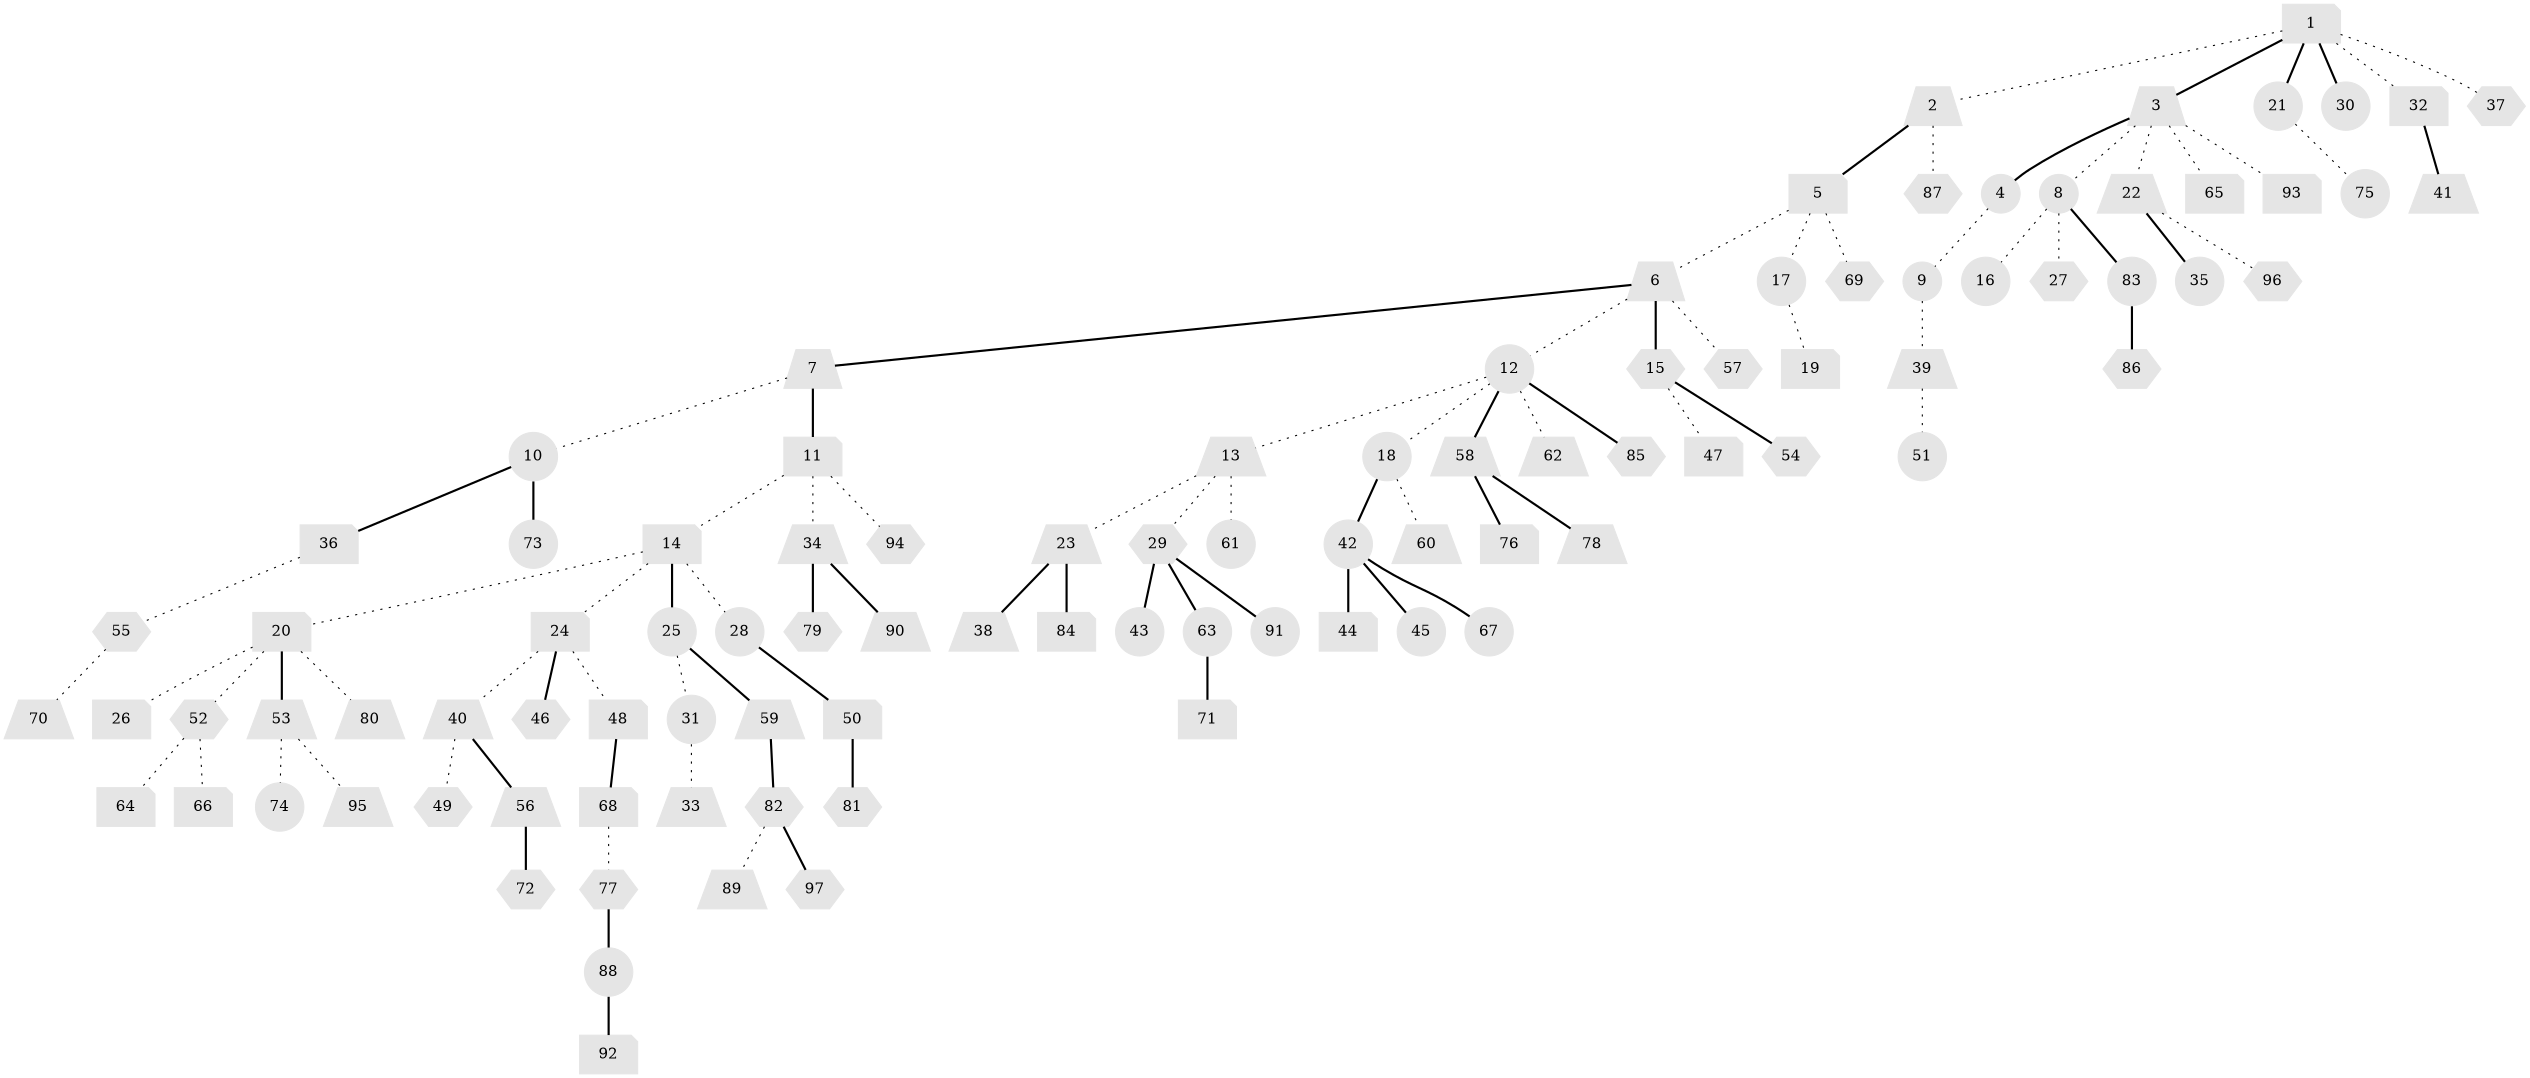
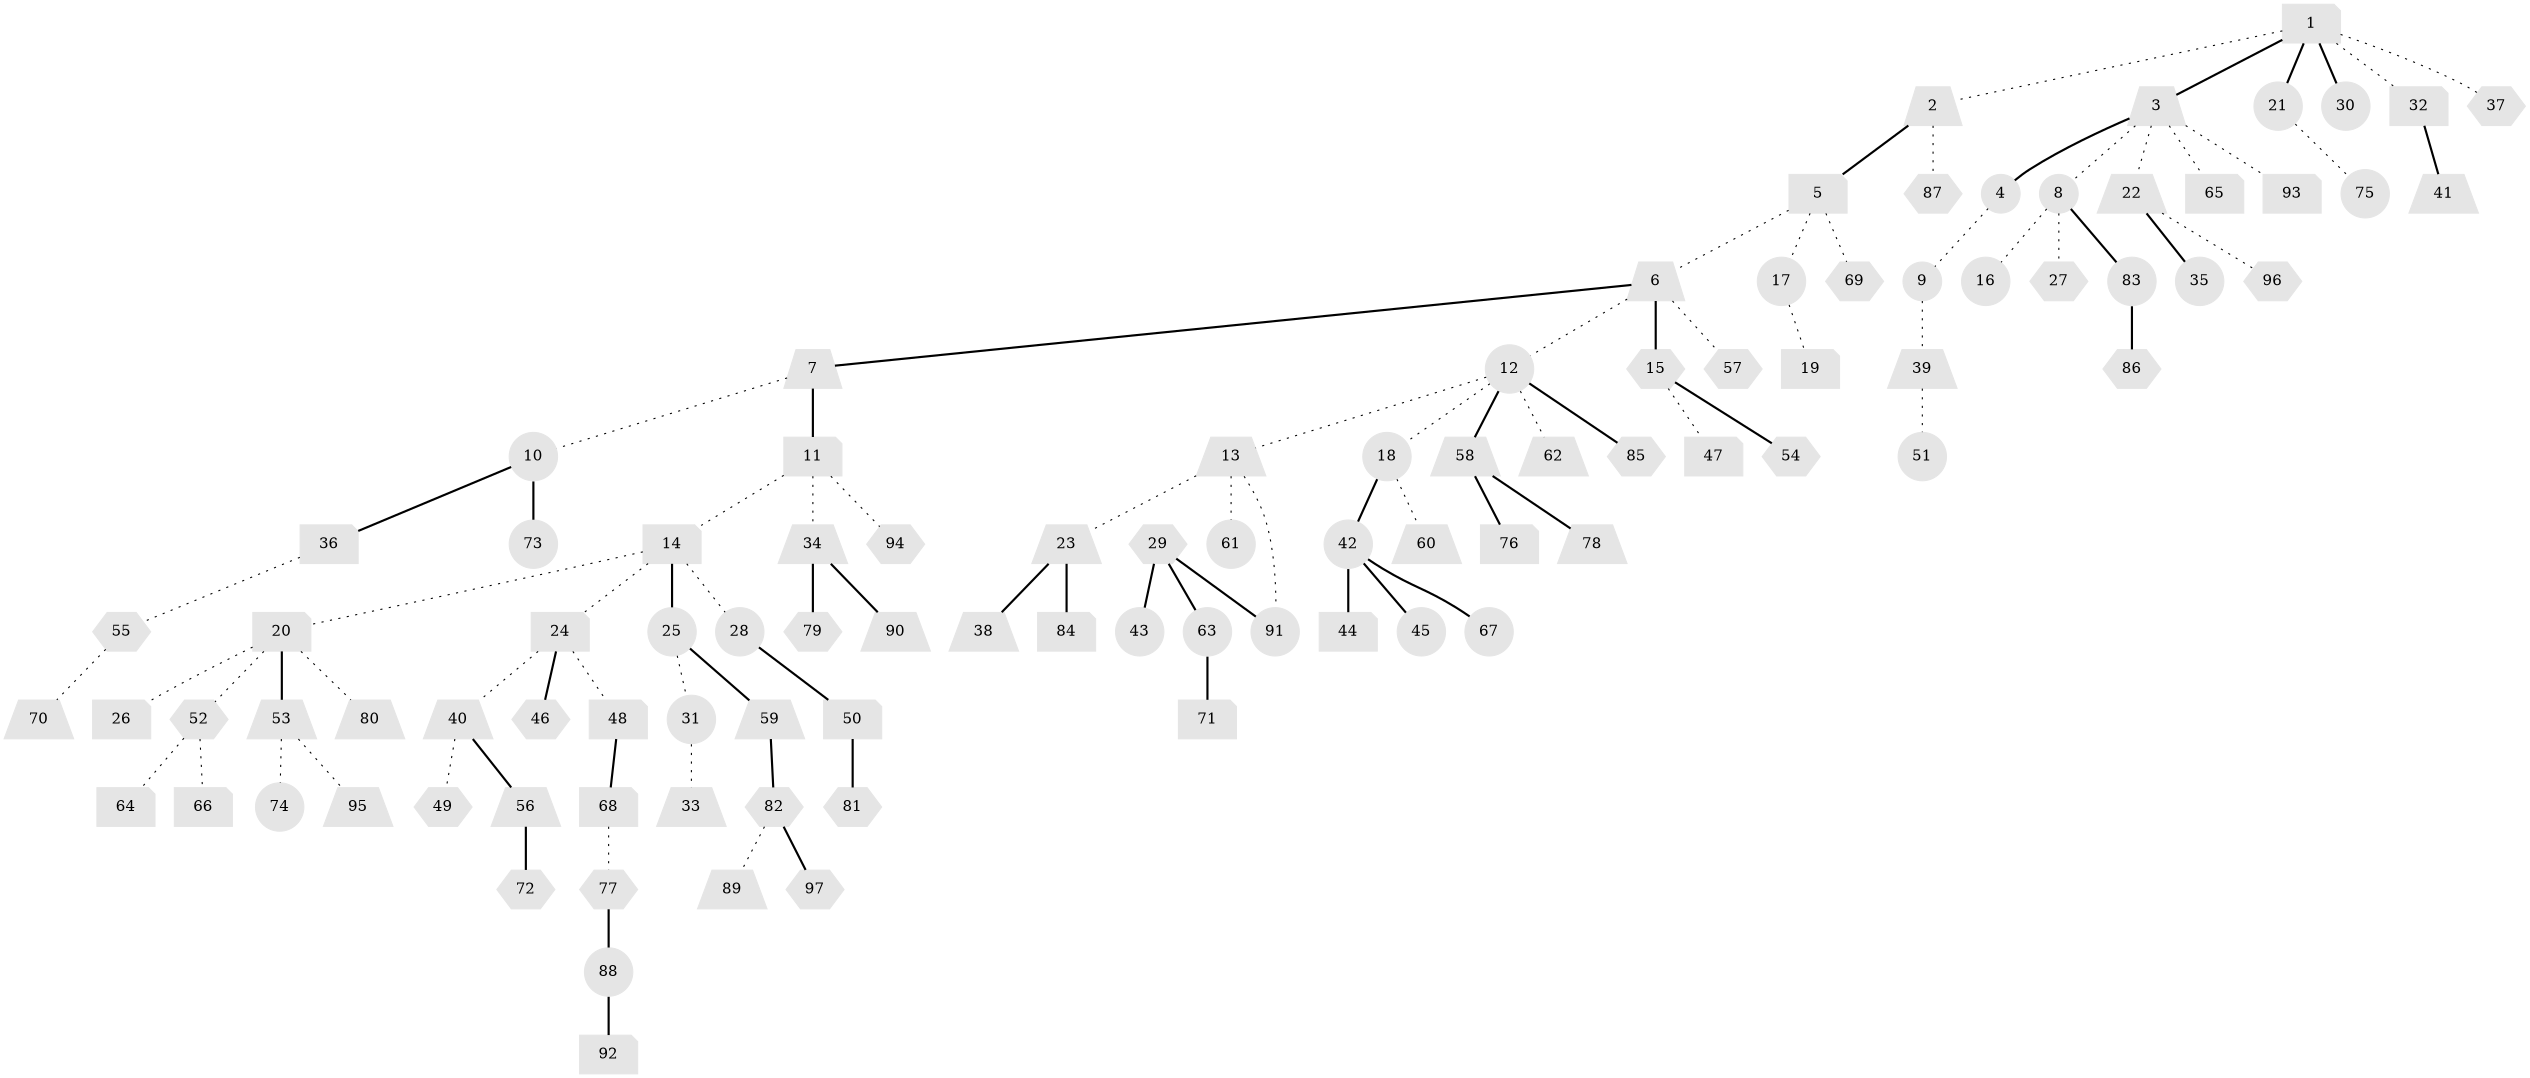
(1194, 501) -> (1270, 539)
